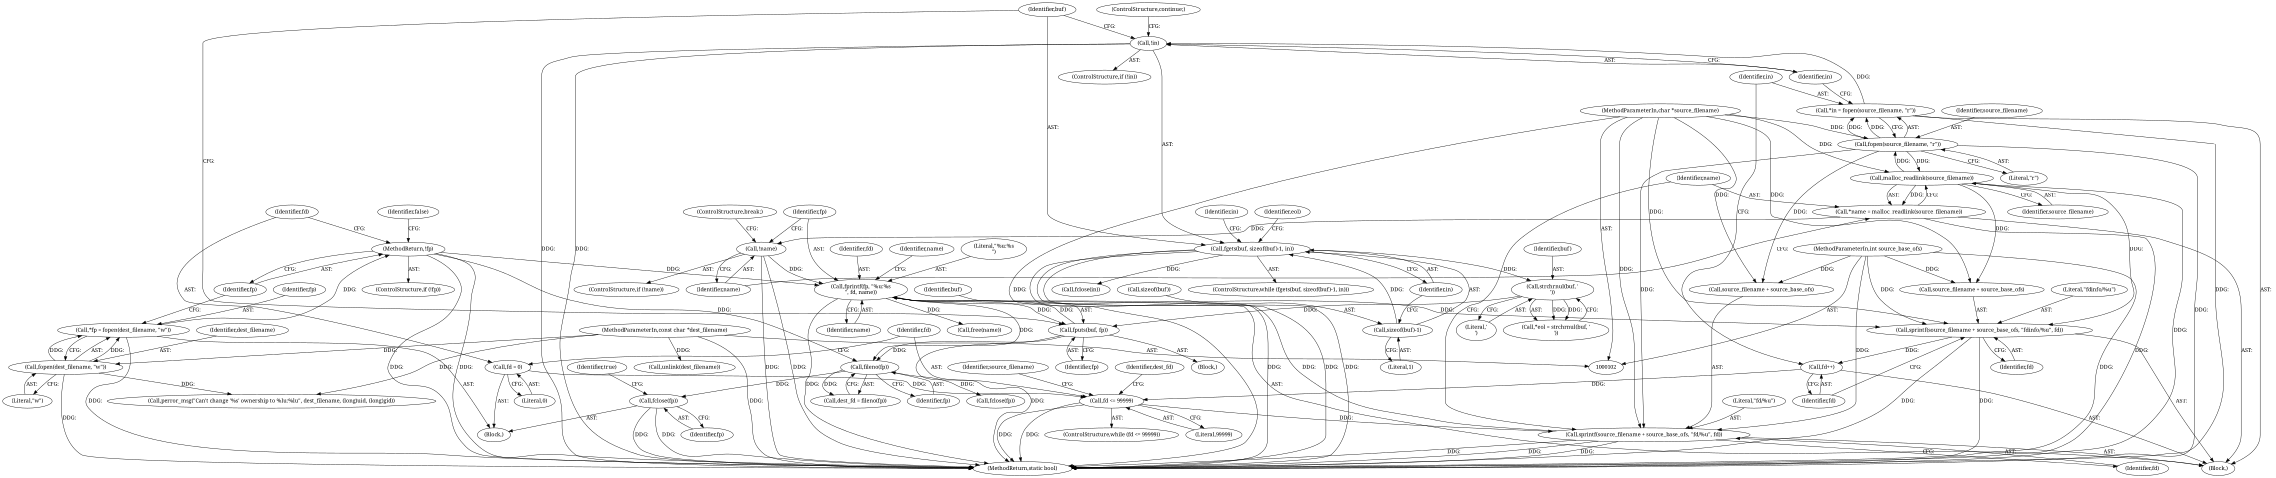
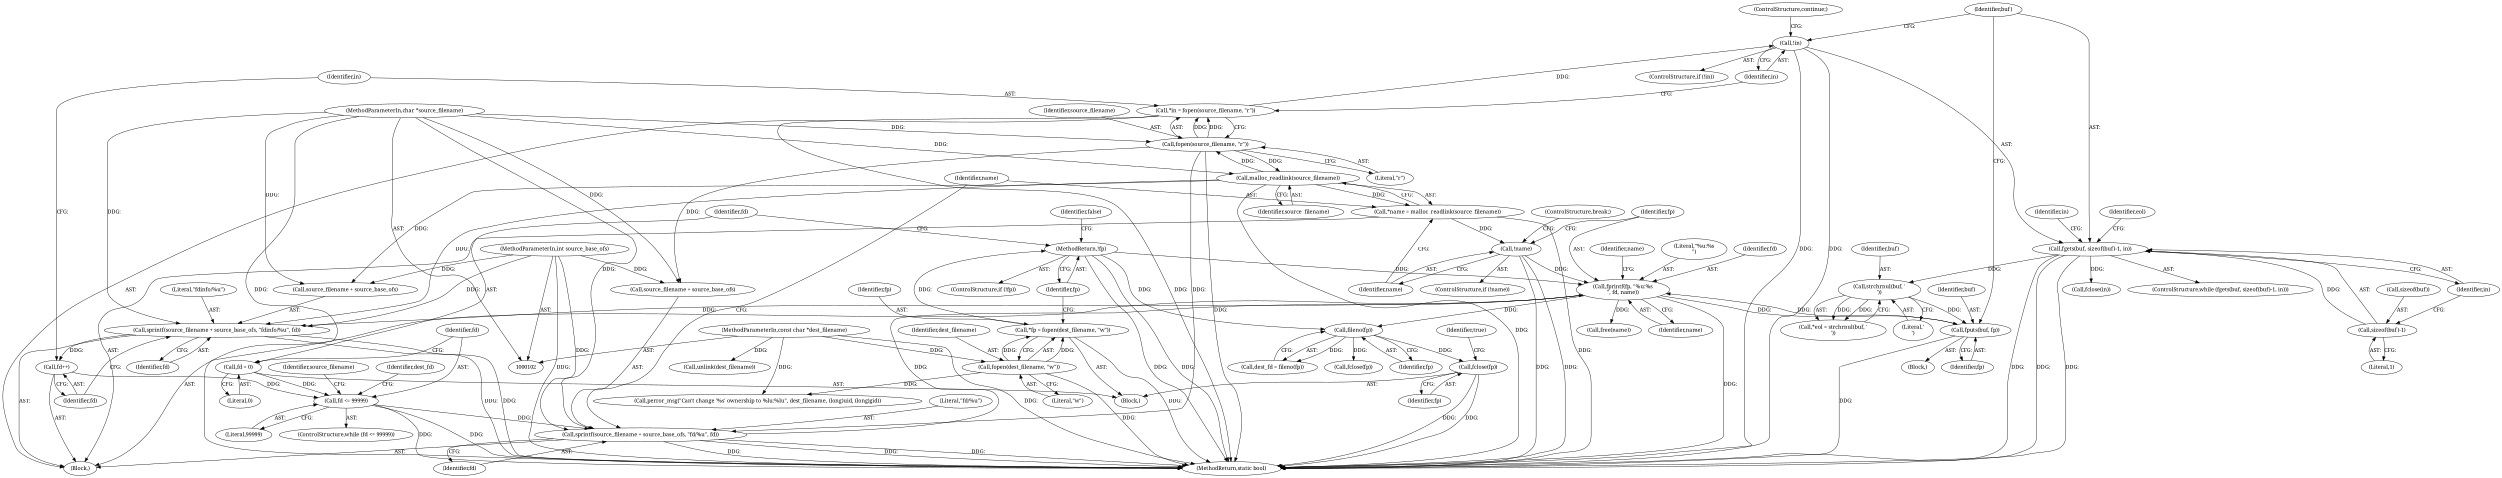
(970, 341) -> none
